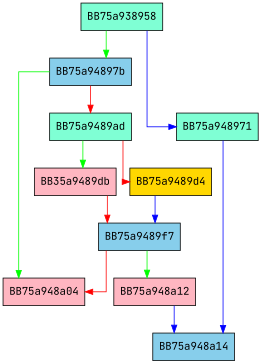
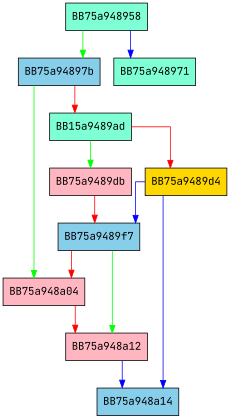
(122, 17) -> (107, 17)
(91, 127) -> (91, 127)
(75, 182) -> (91, 182)
(223, 233) -> (163, 288)
none -> (75, 315)
